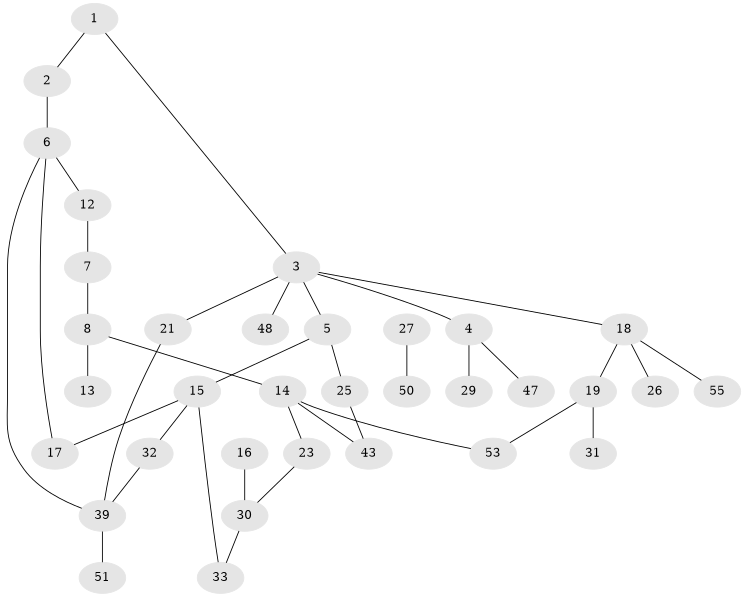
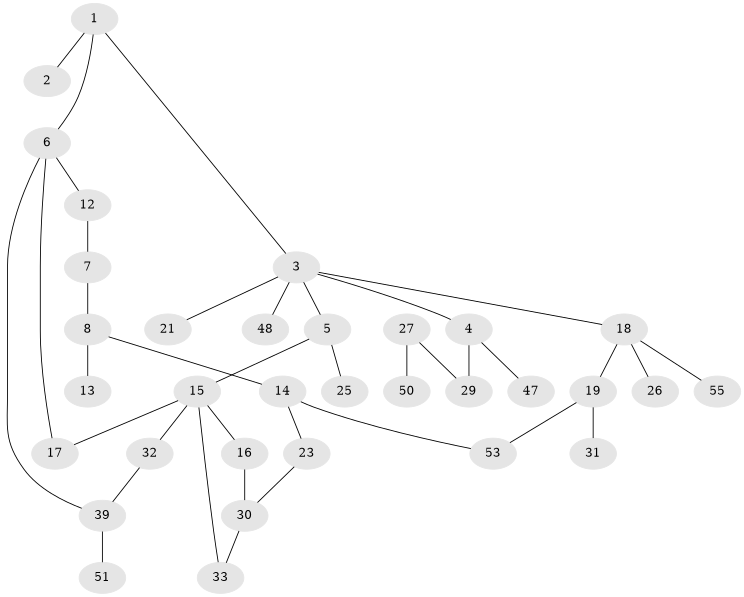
(47, 112) -> (83, 85)
none -> (438, 360)
(127, 416) -> none
none -> (221, 423)
(369, 454) -> none
